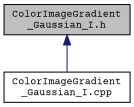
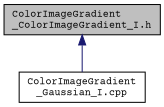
(67, 20) -> (82, 20)
